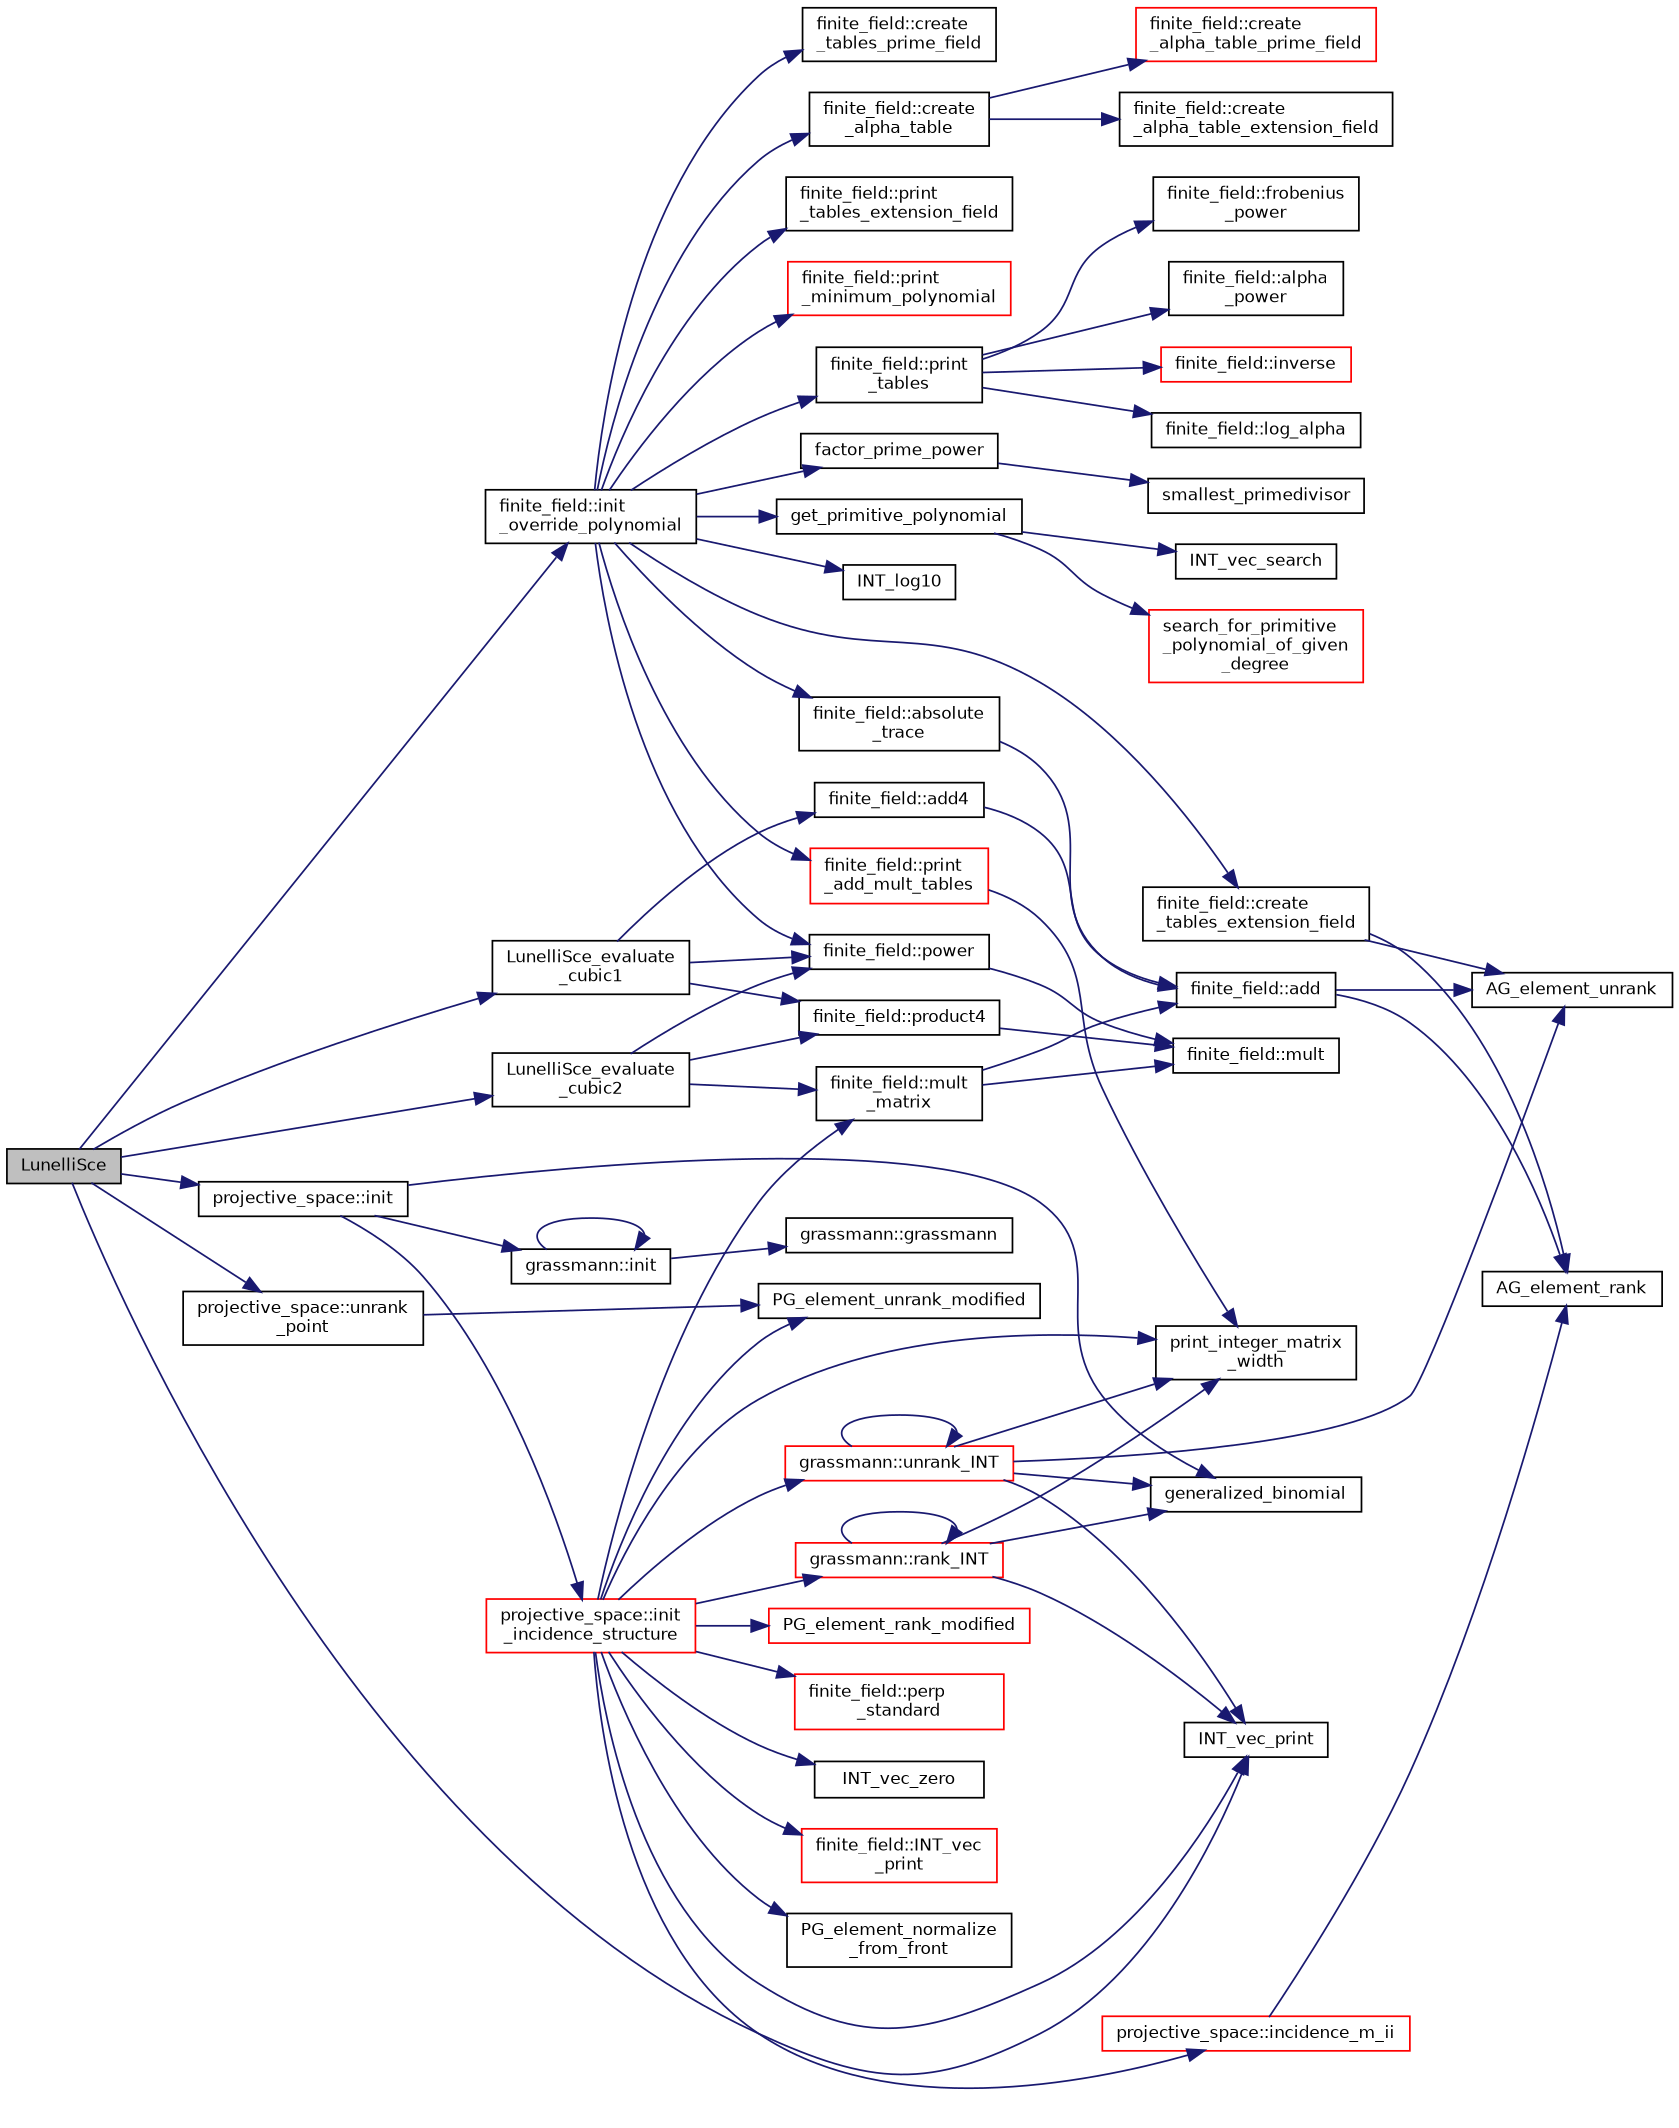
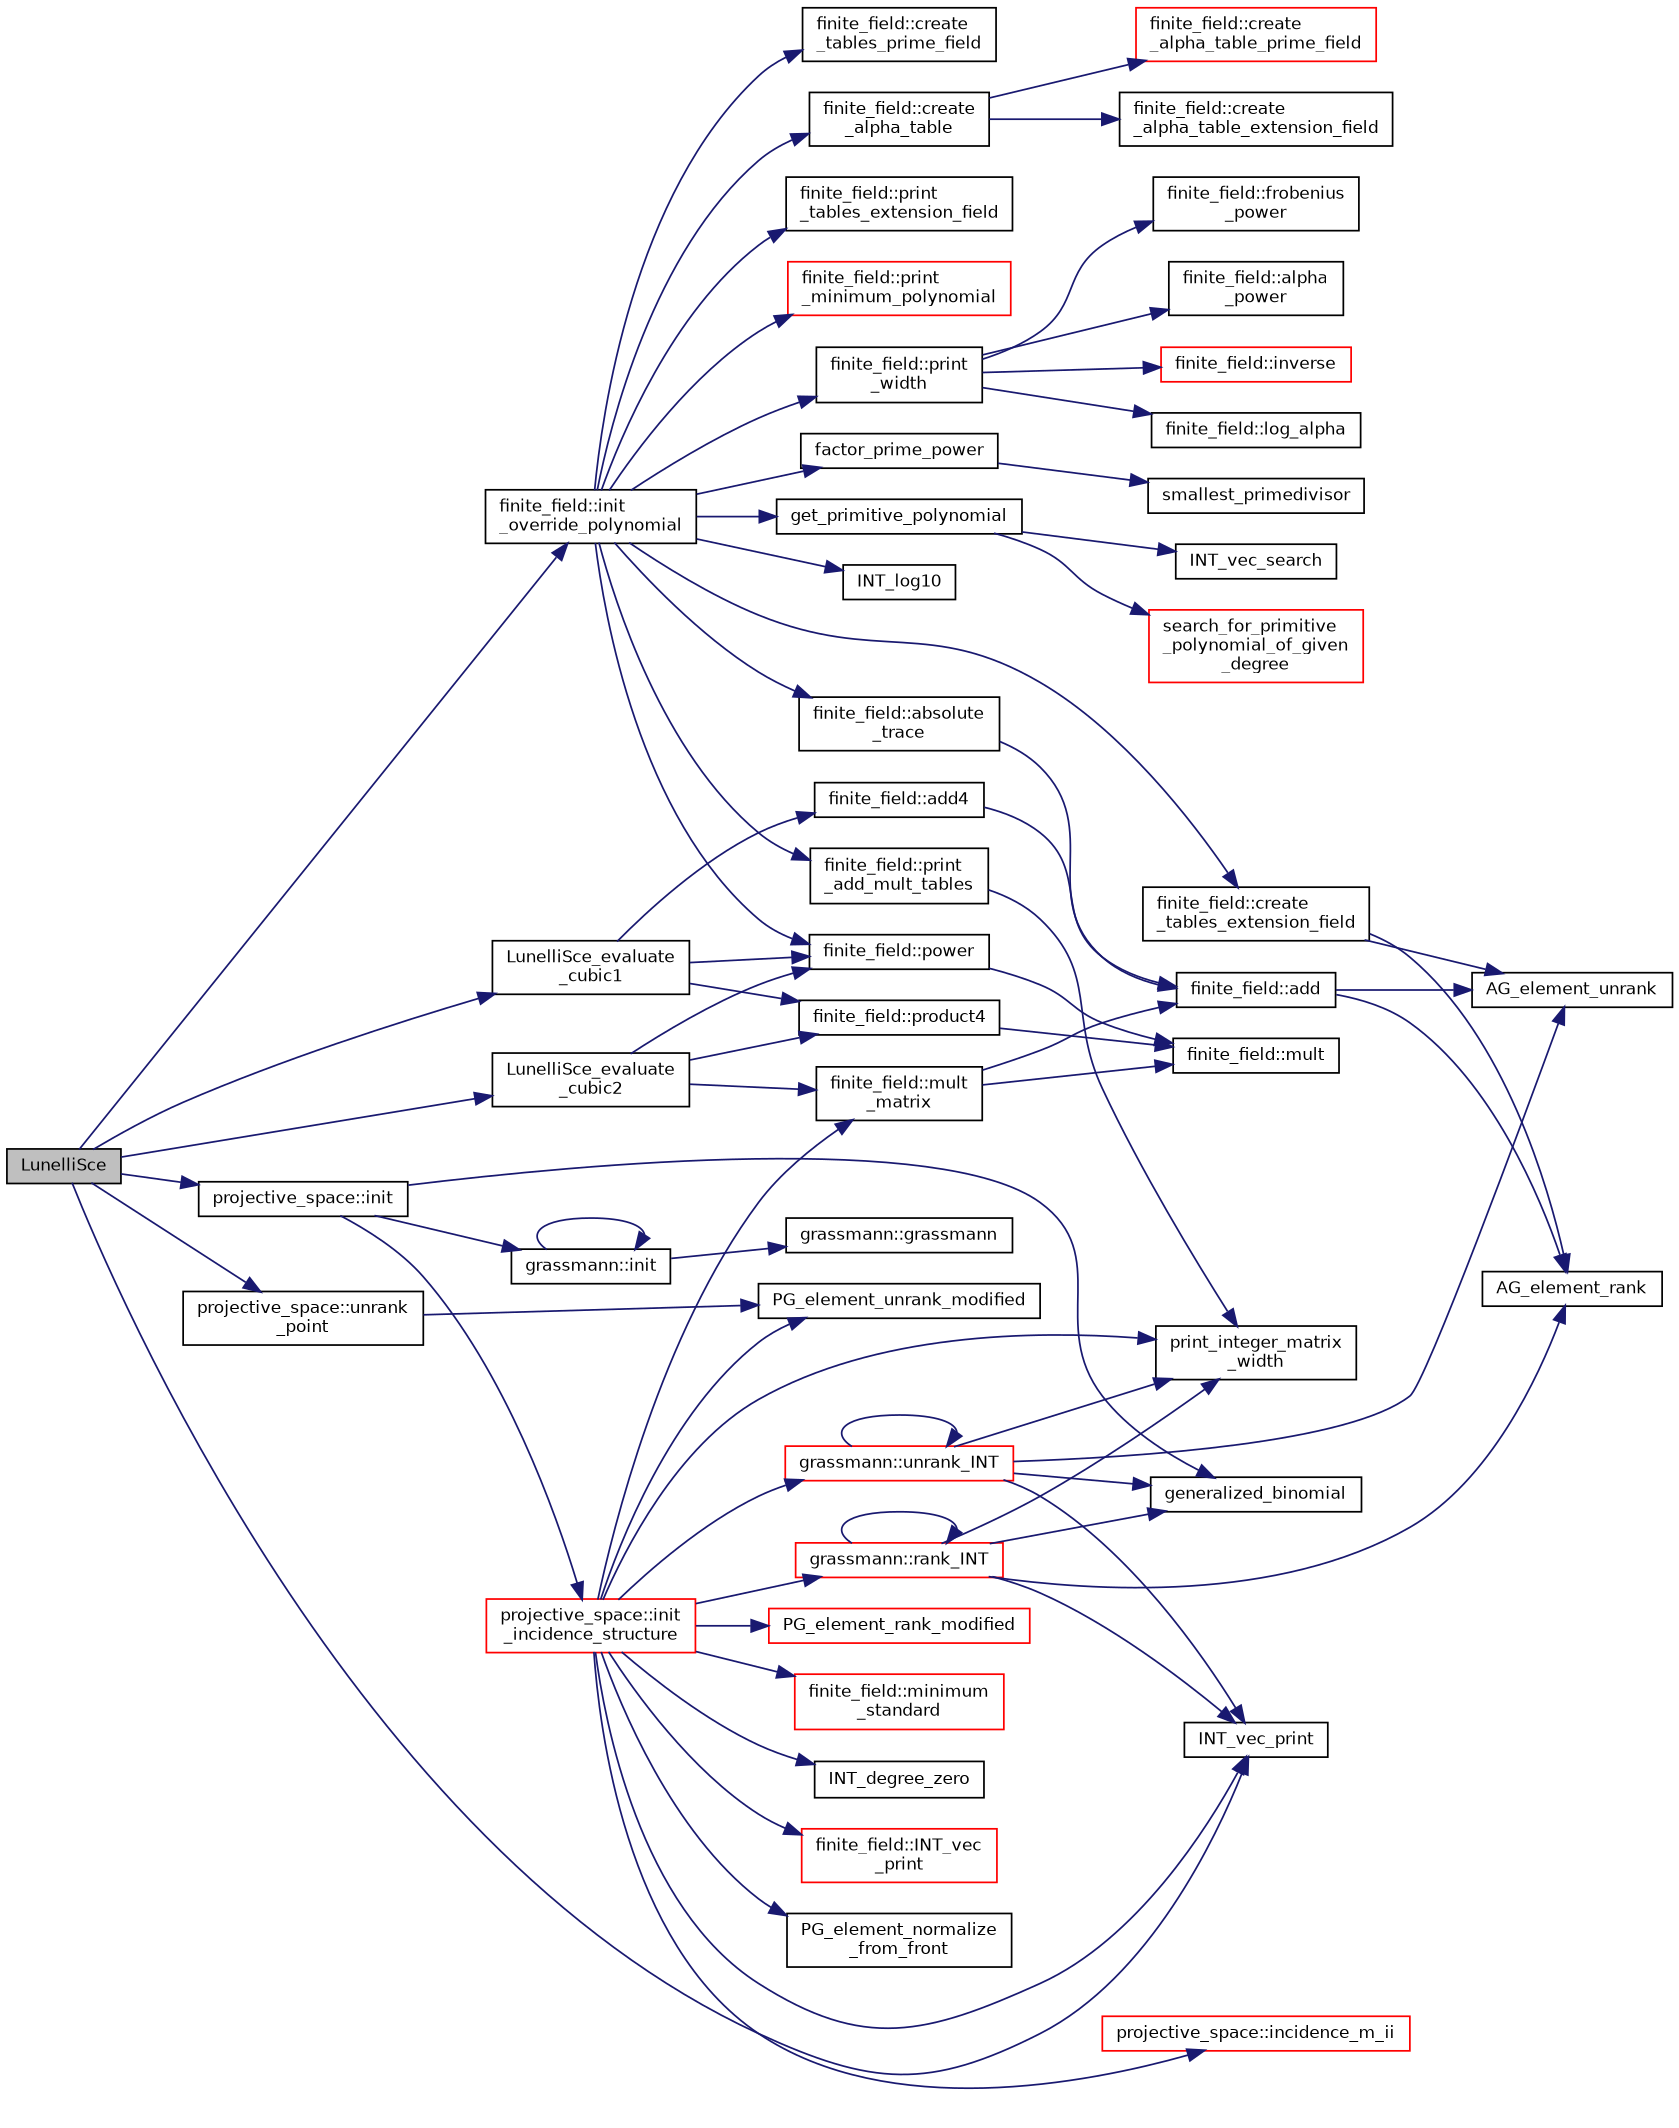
(899, 375) -> (899, 375)
(899, 876) -> (899, 876)
(1447, 1684) -> (1330, 1561)
(899, 1702) -> (899, 1702)
(899, 1780) -> (899, 1780)
